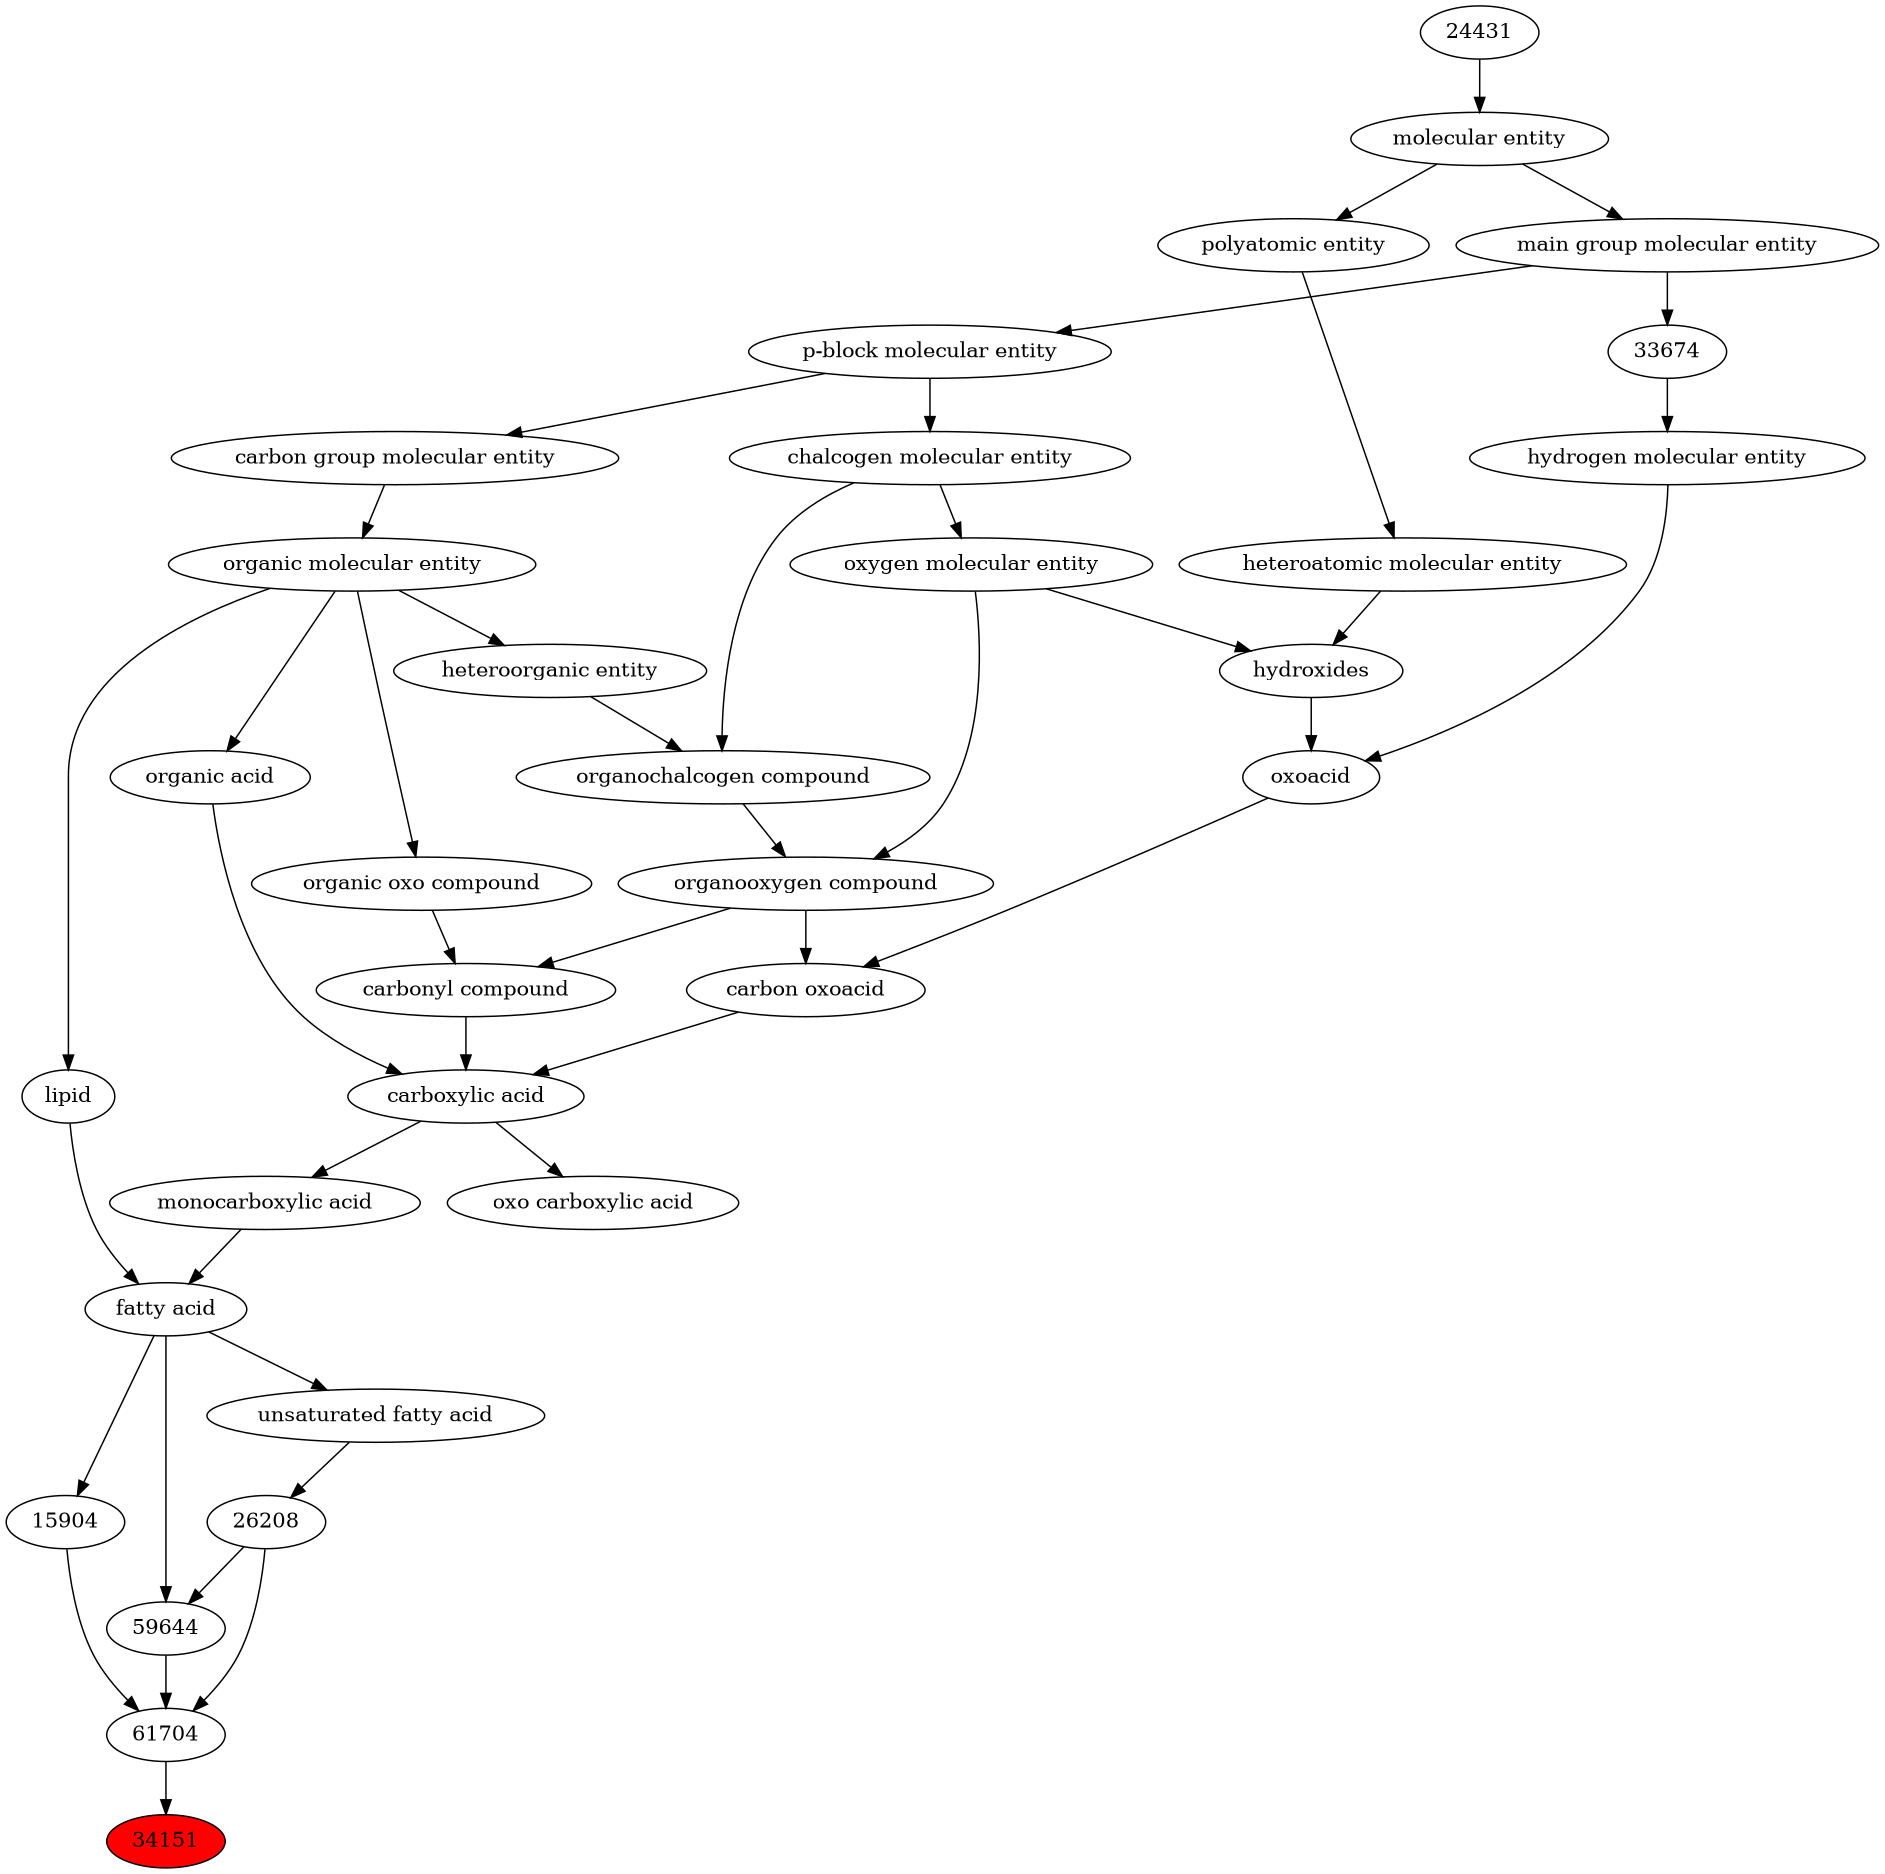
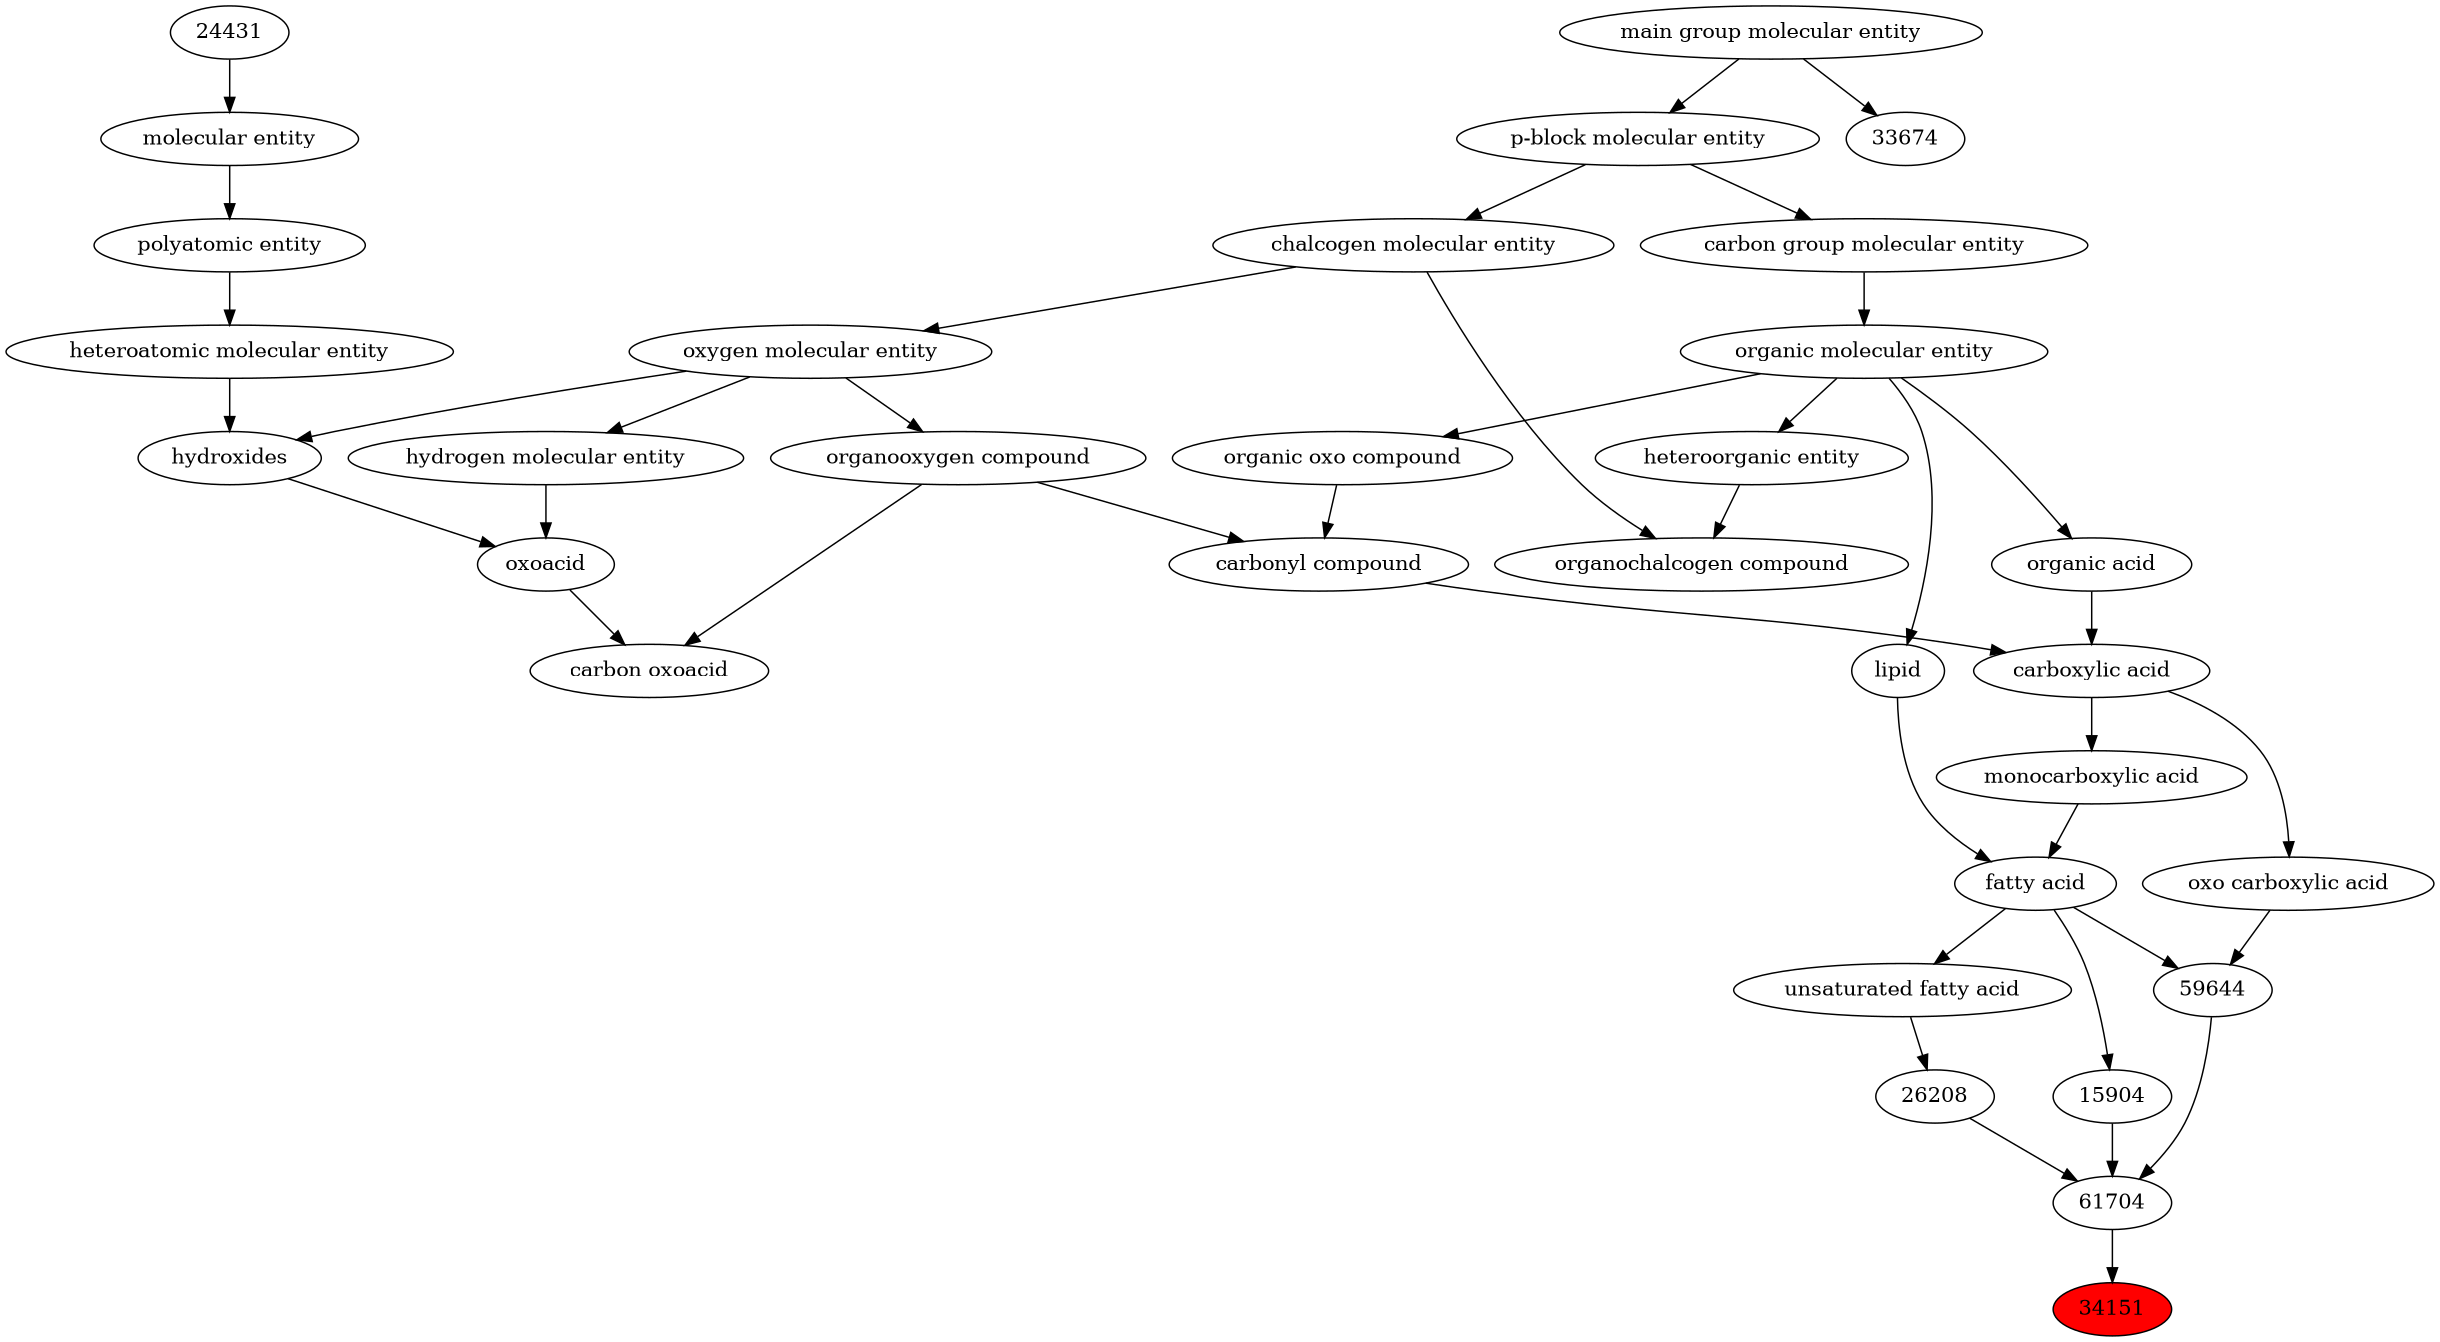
(1566, 188) -> none
(1667, 398) -> (686, 402)
(760, 824) -> none
(643, 1041) -> none
(221, 1570) -> (2255, 931)
